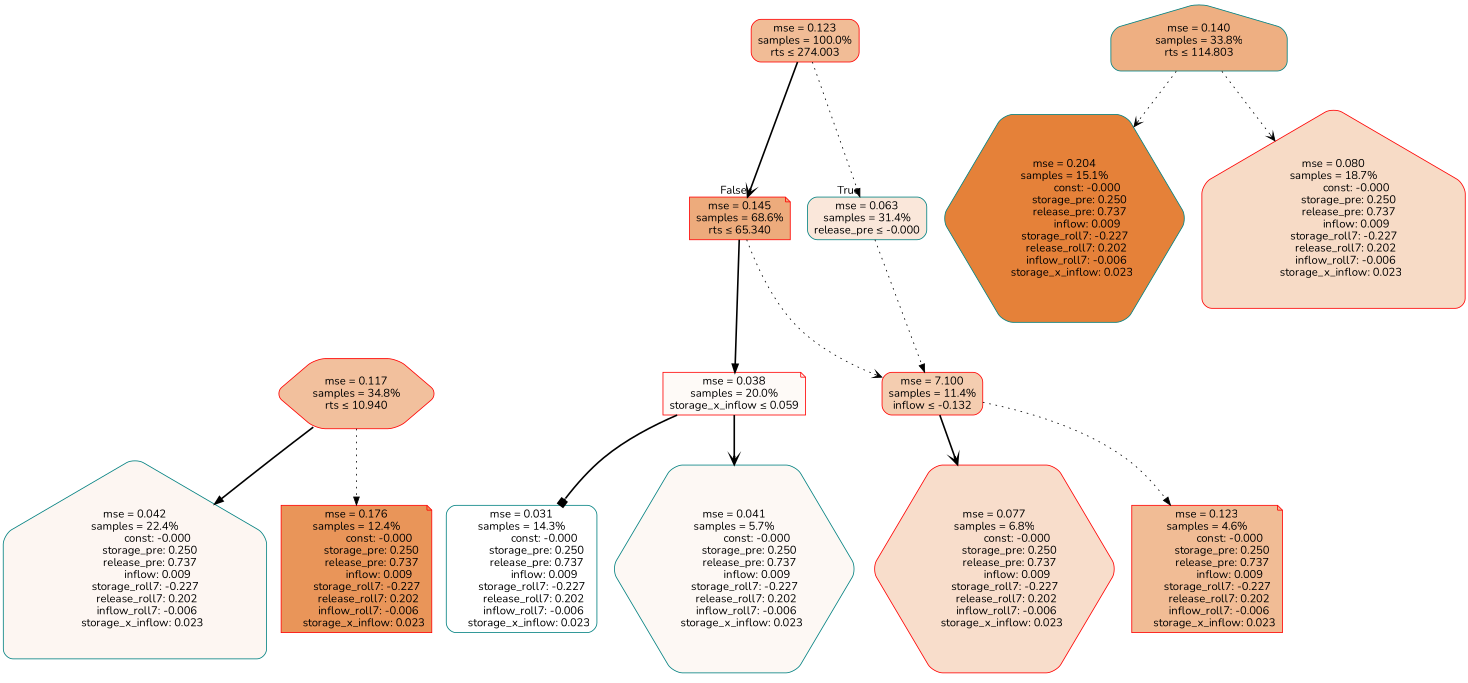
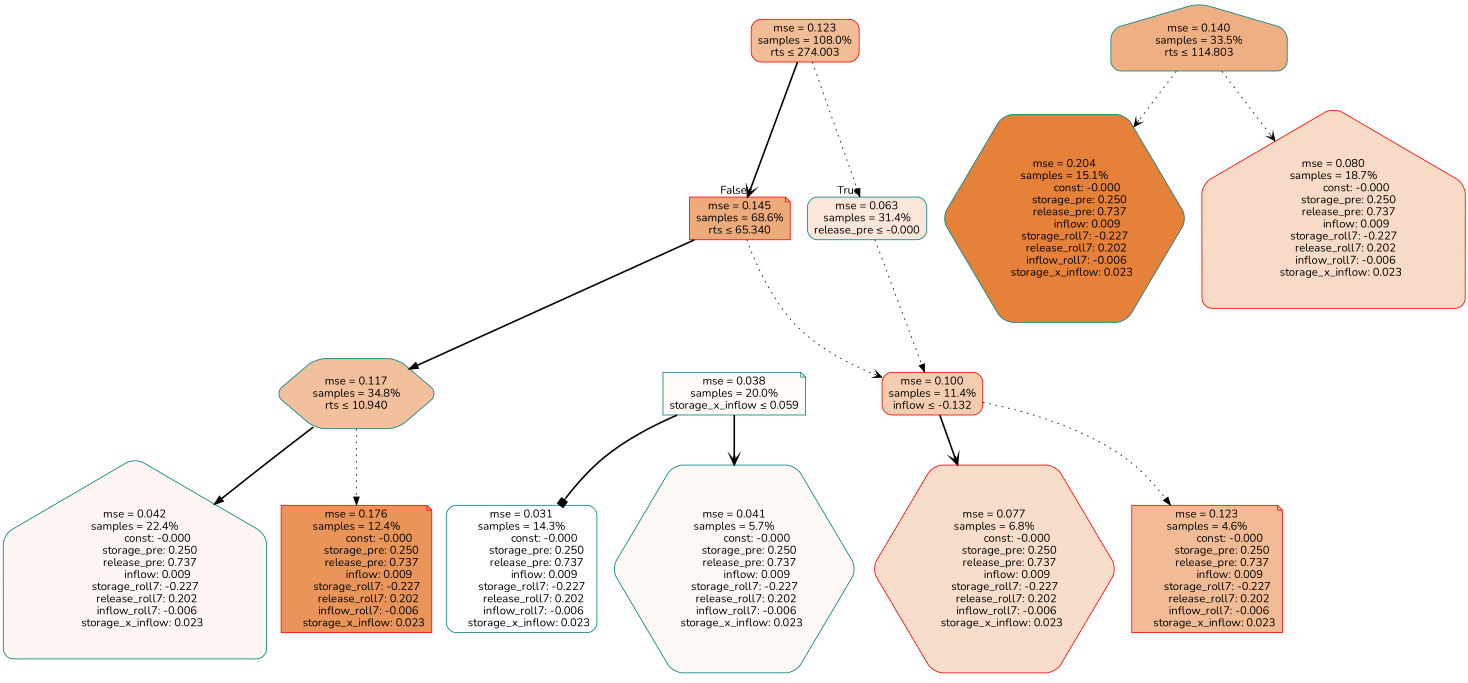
(805, 41) -> (805, 41)
(1199, 41) -> (1199, 41)
(737, 302) -> (556, 303)
(356, 394) -> (356, 394)
(734, 394) -> (734, 394)
(932, 394) -> (932, 394)
